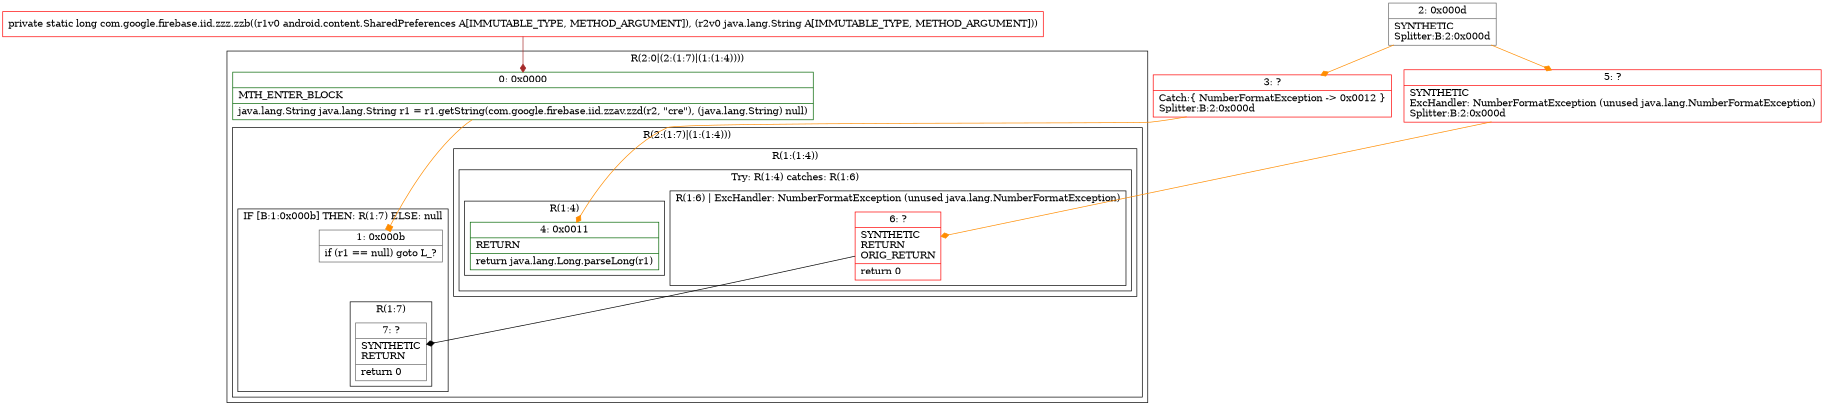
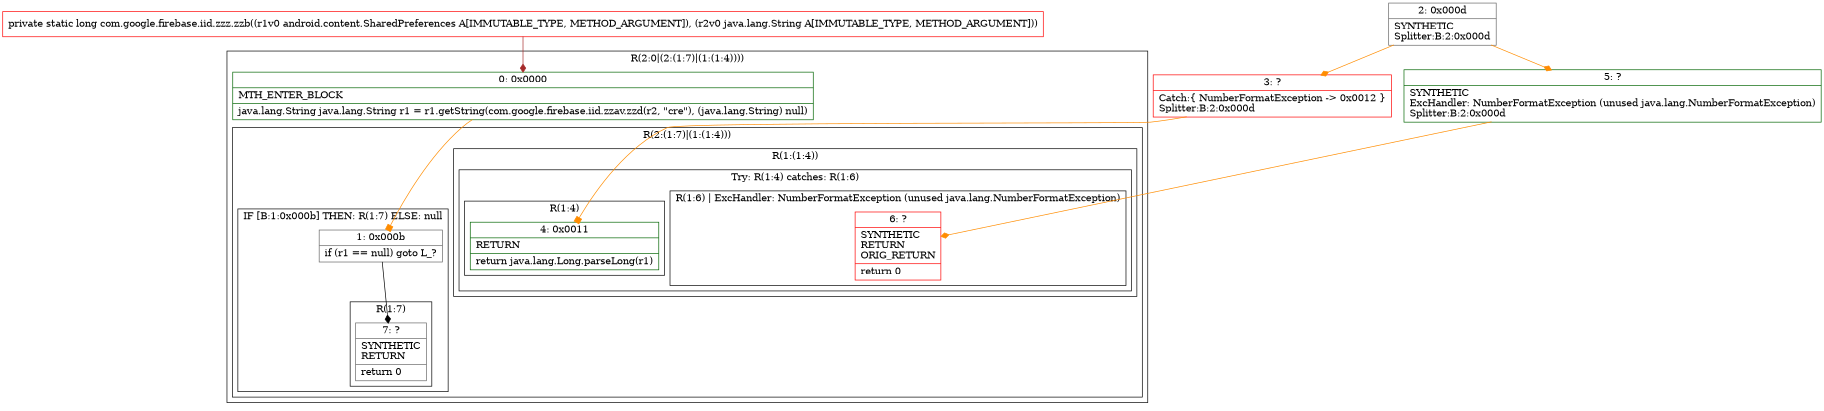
(1613, 96) -> (1613, 96)
(880, 123) -> (880, 123)
(645, 301) -> (385, 288)
